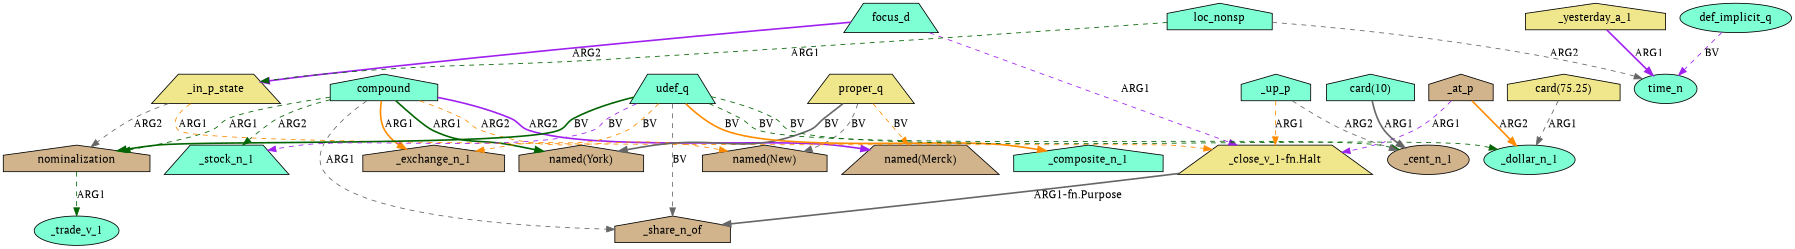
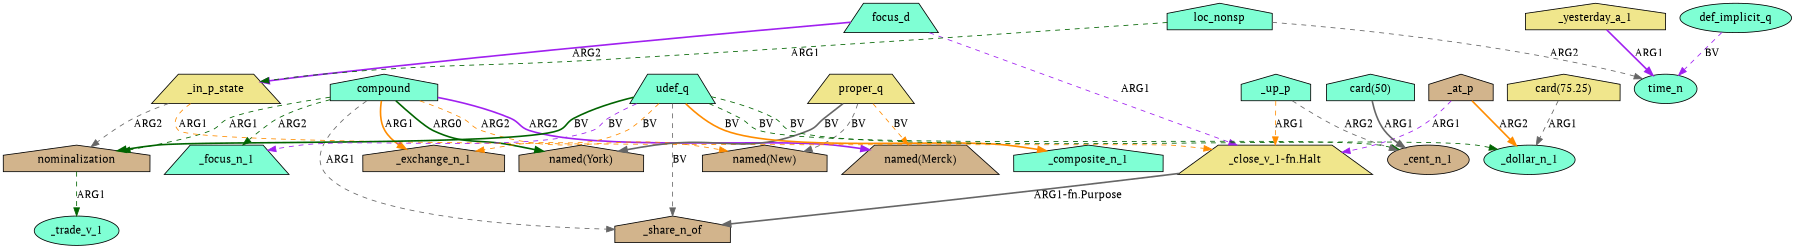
(1370, 89) -> (1370, 89)
(448, 124) -> (448, 124)
(227, 160) -> (227, 160)
